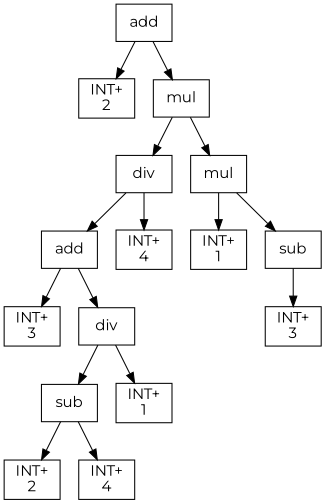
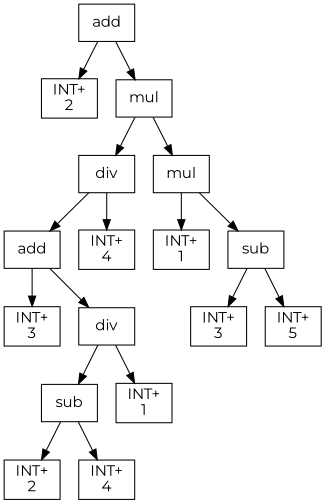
none -> (293, 326)
